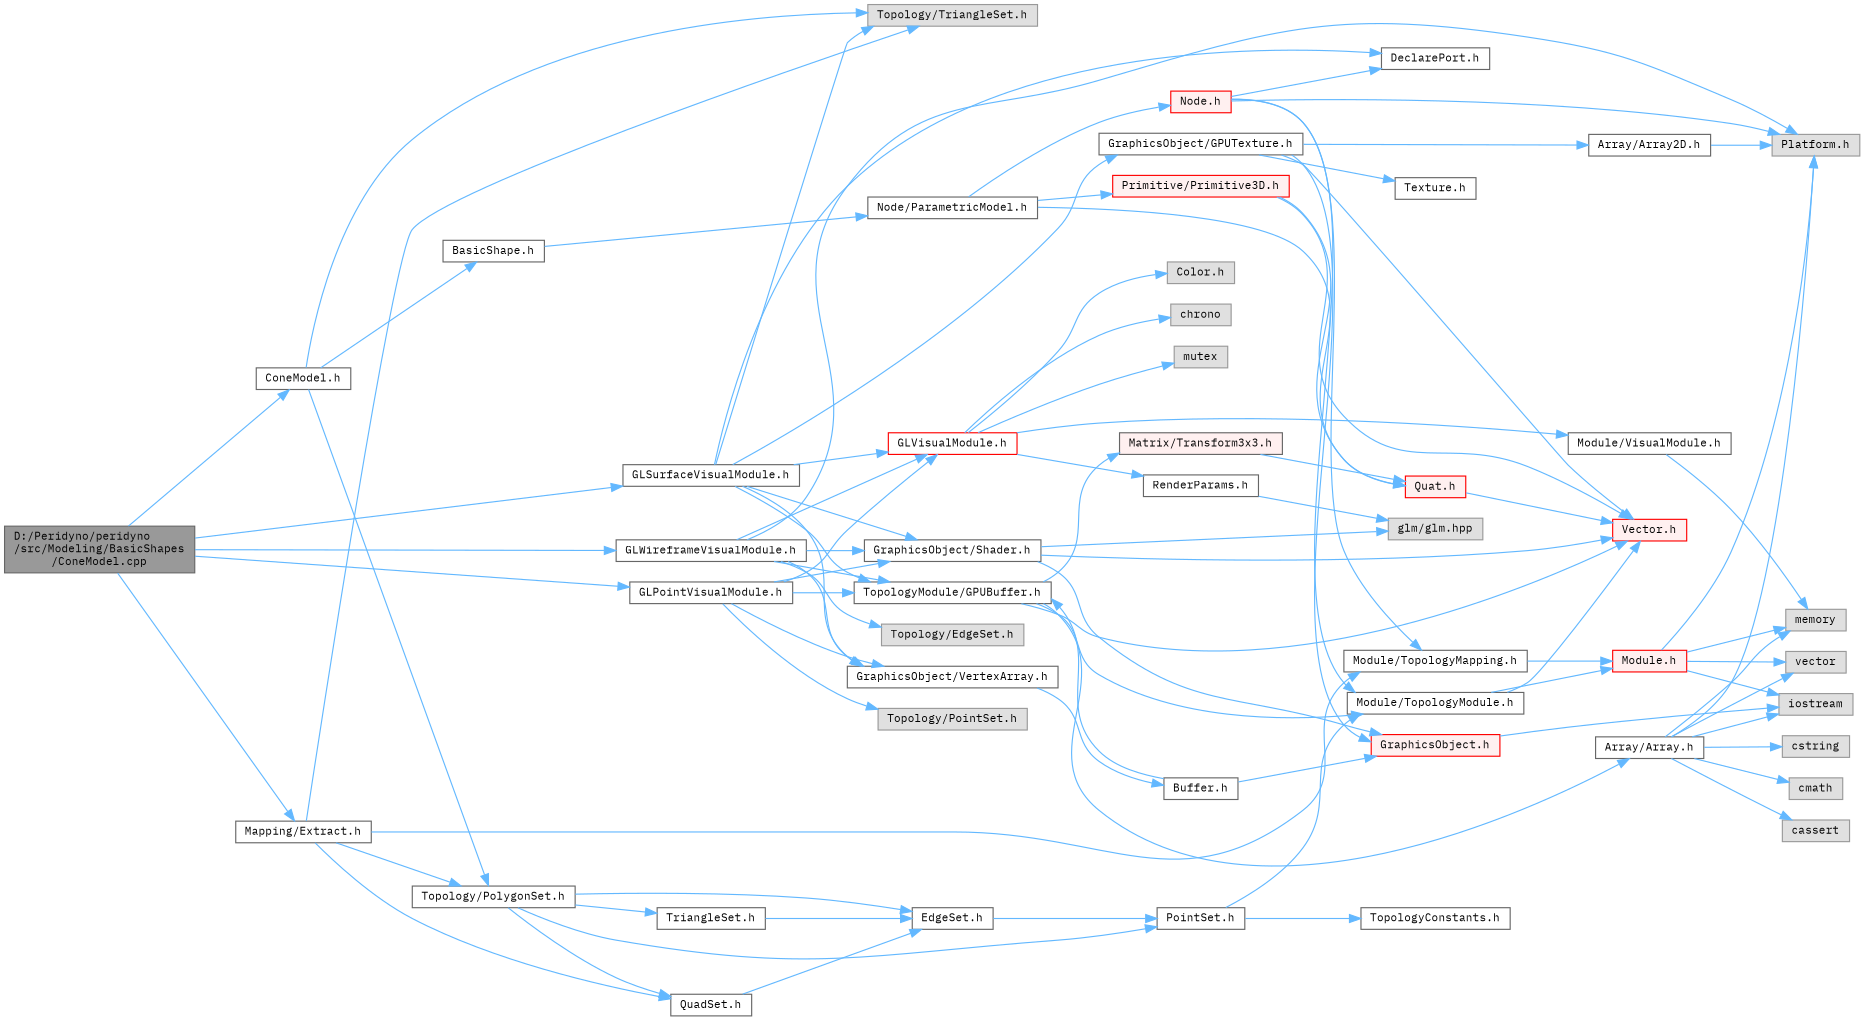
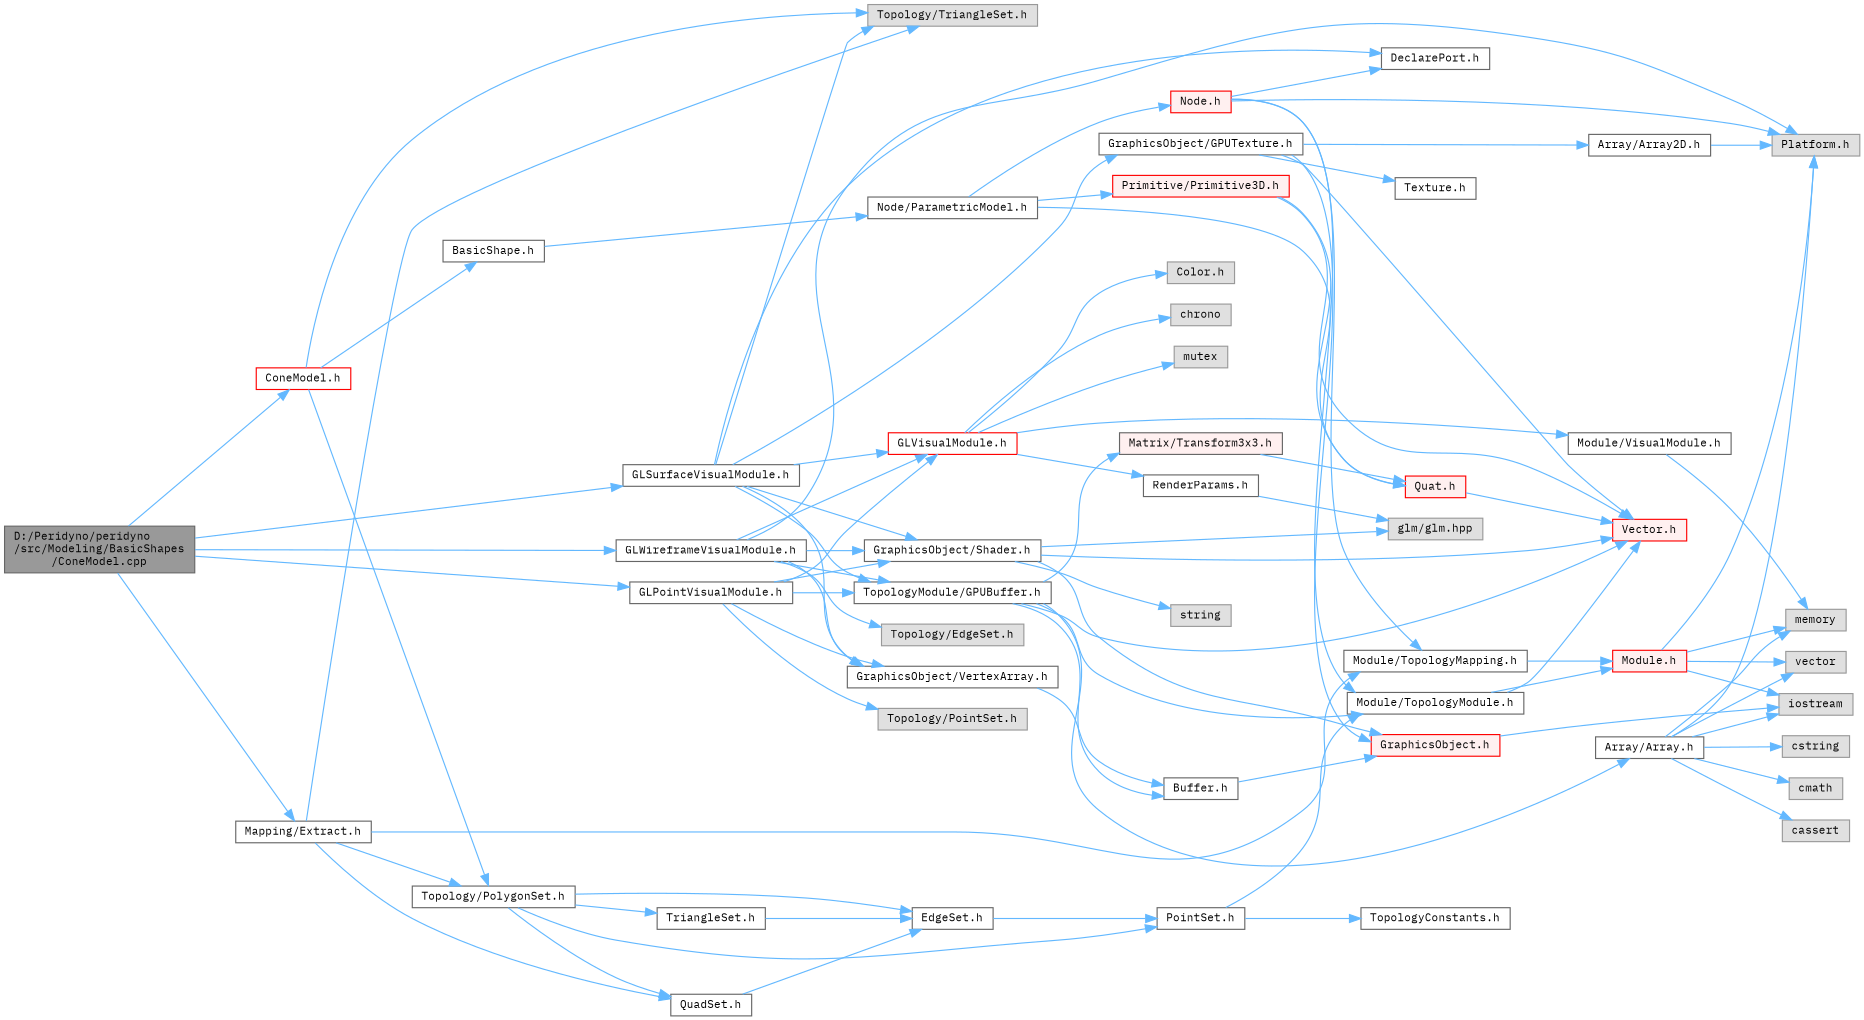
(304, 379) -> (304, 379)
none -> (1201, 616)
(1091, 741) -> (1079, 702)
